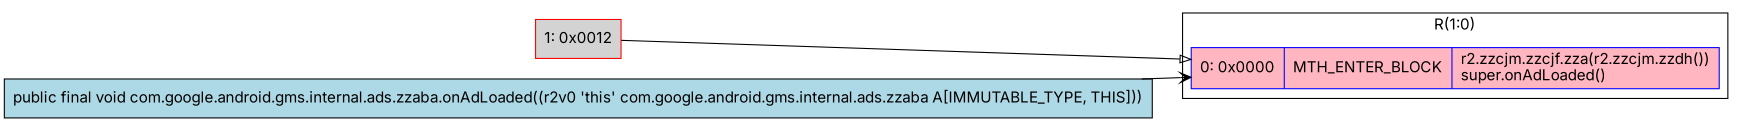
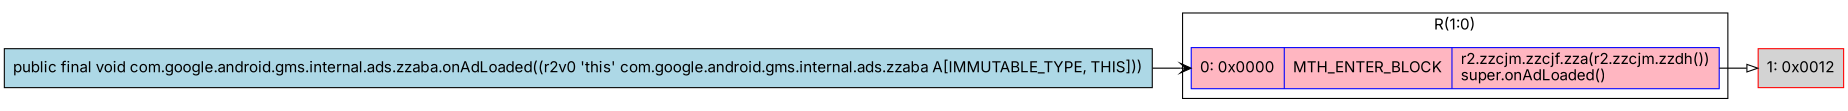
(901, 50) -> (1734, 68)
